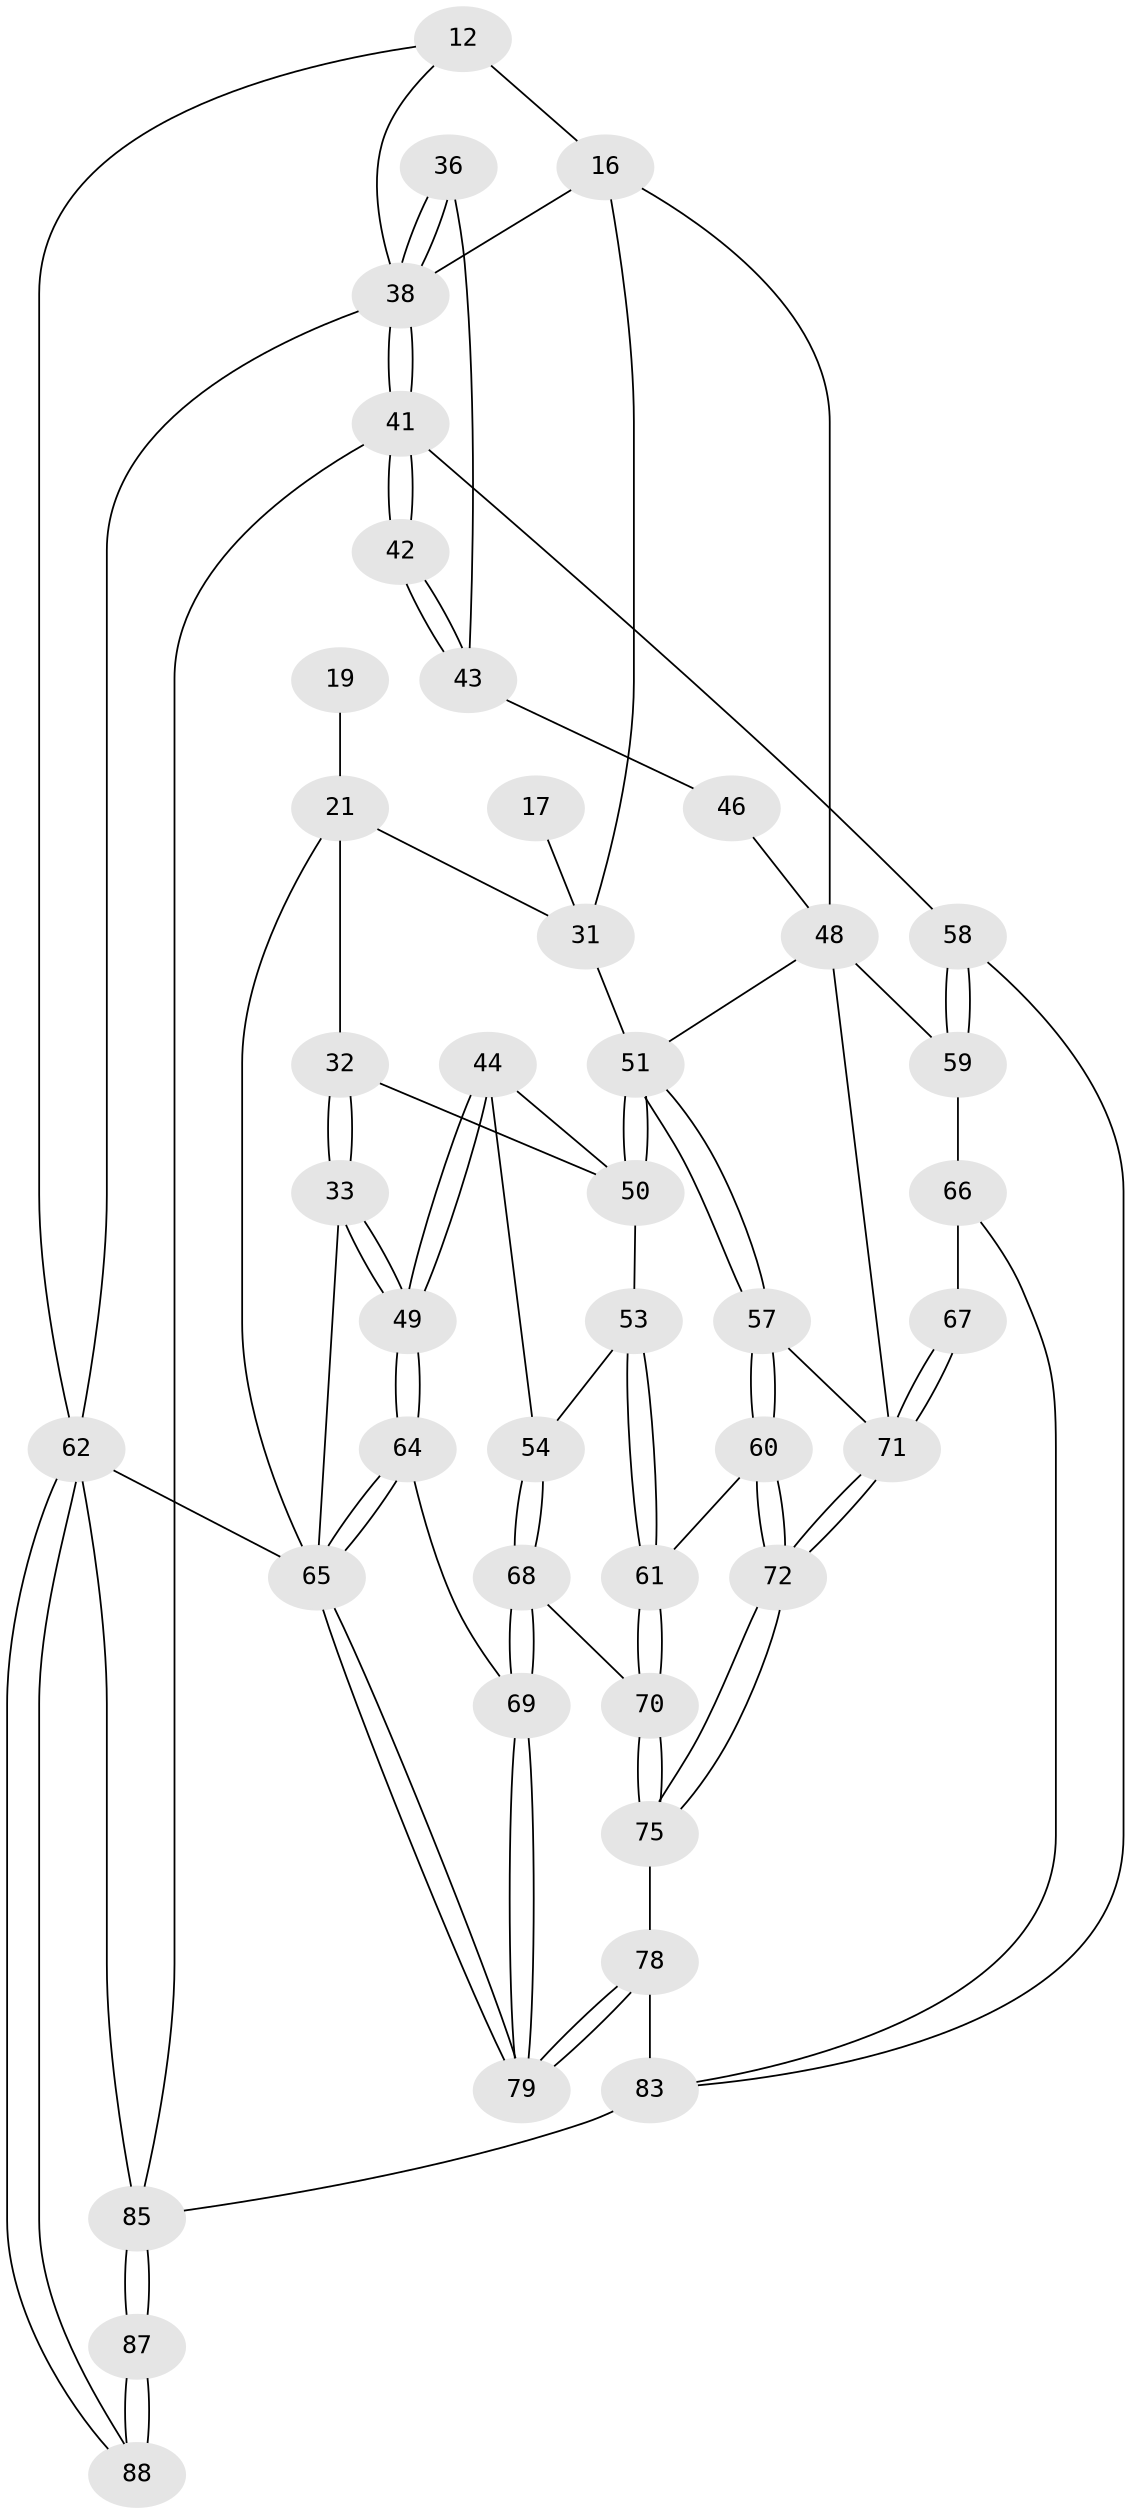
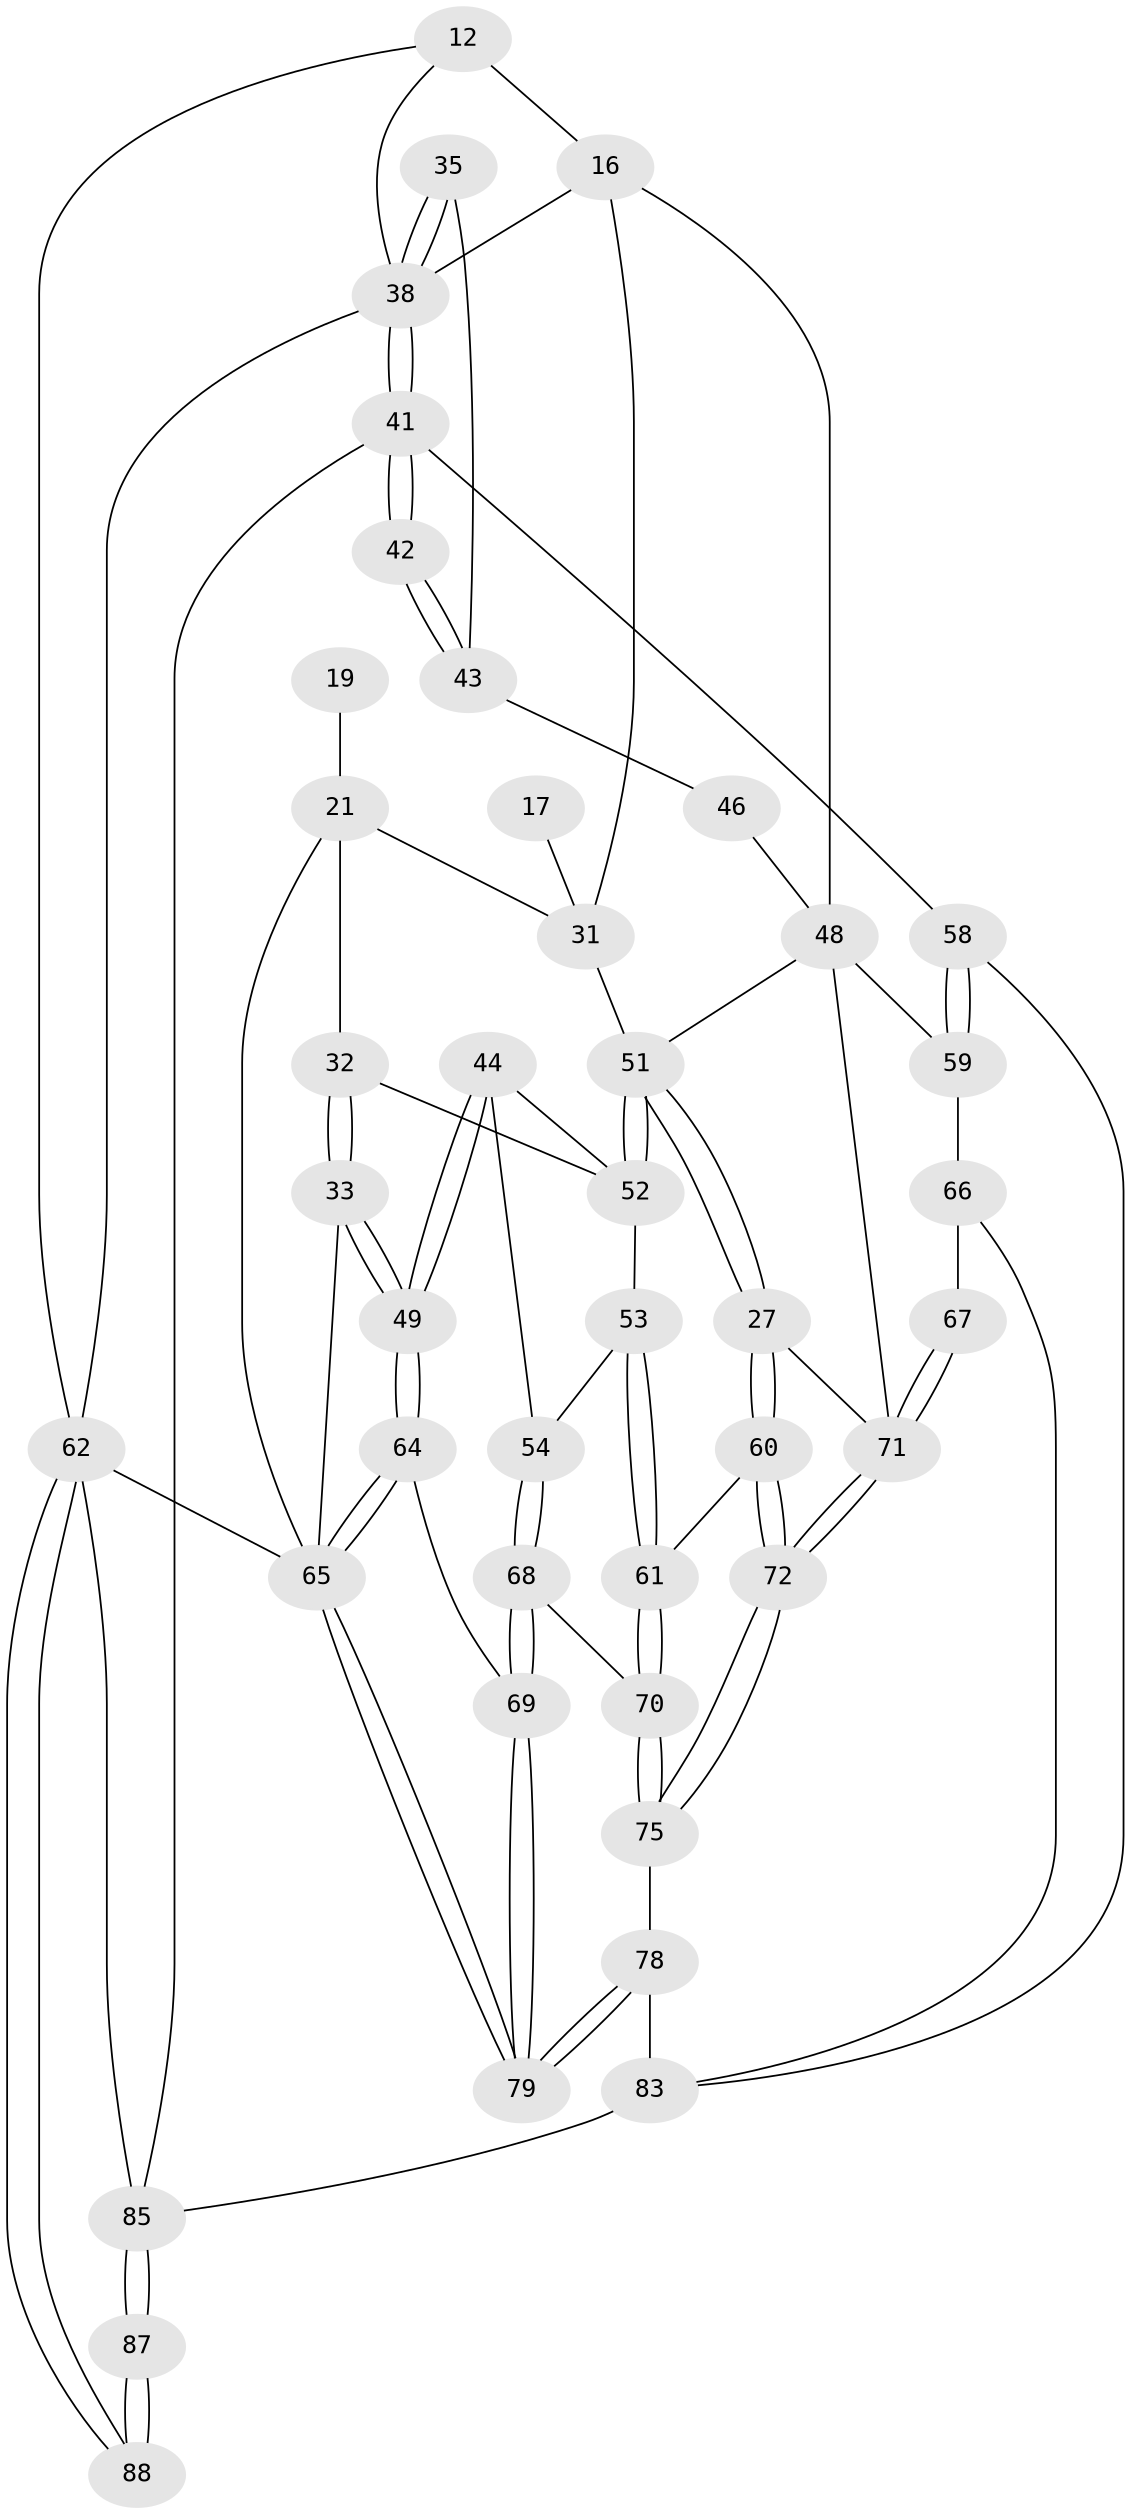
(449, 167) -> (449, 167)
(636, 1193) -> (636, 1193)
(762, 1321) -> (762, 1321)
